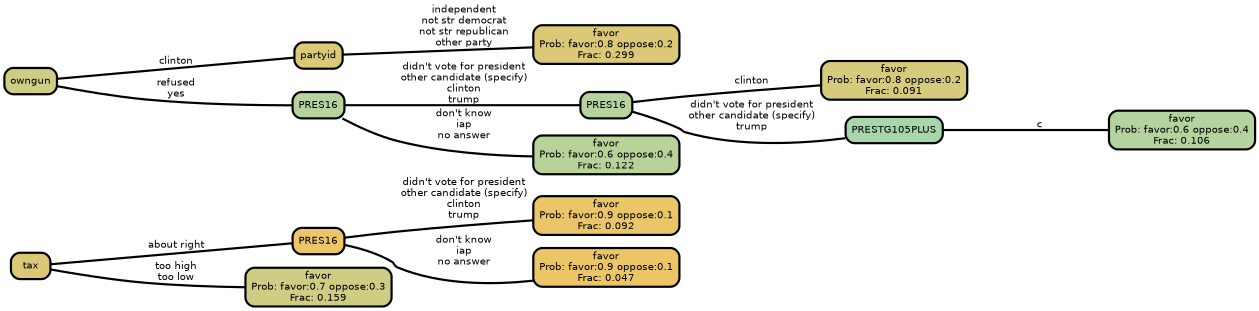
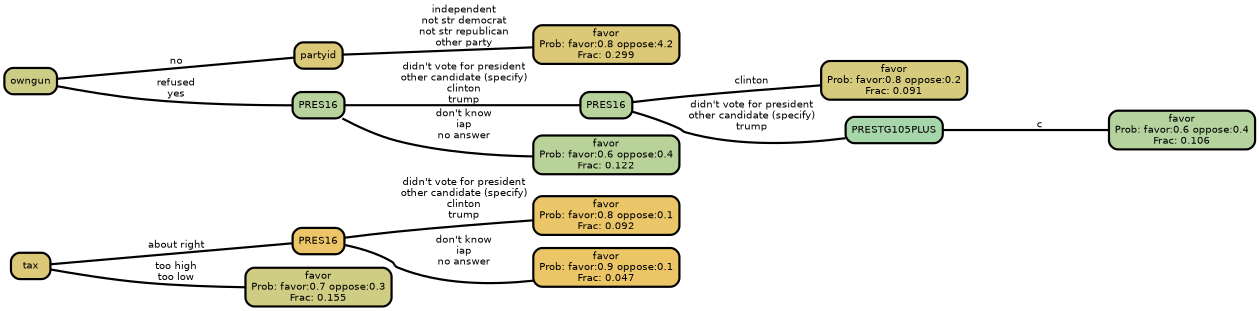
(606, 45) -> (606, 45)
(175, 61) -> (175, 61)
(606, 216) -> (606, 216)
(319, 287) -> (319, 287)
